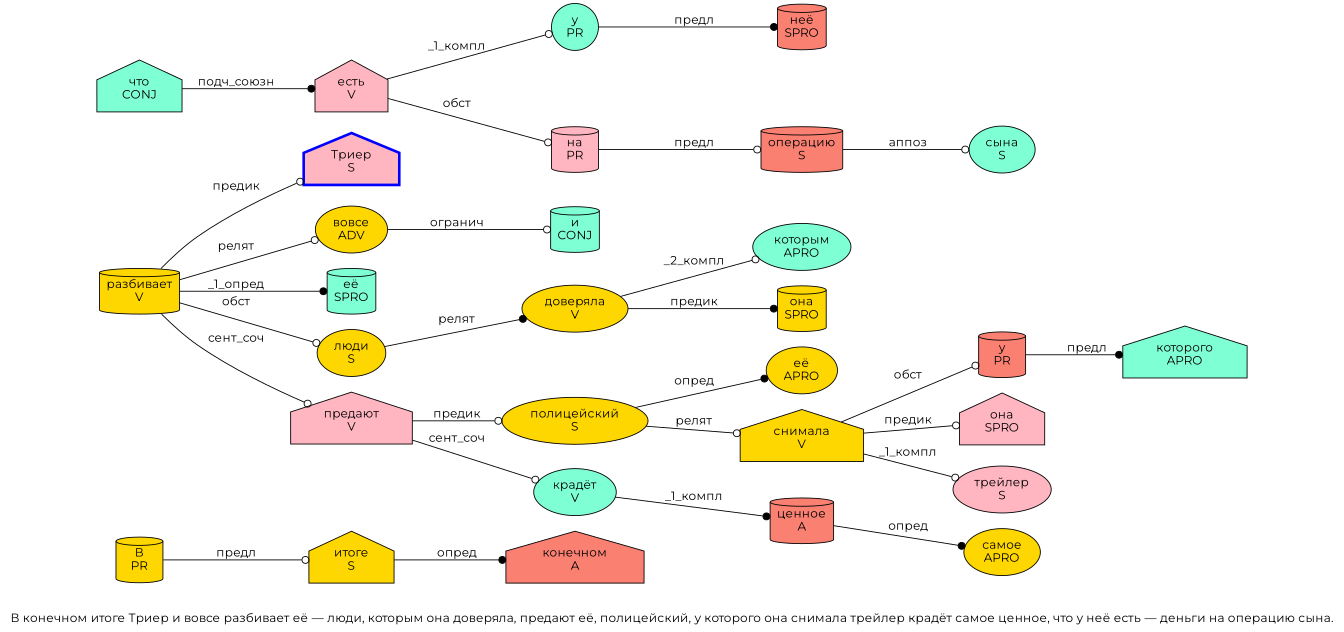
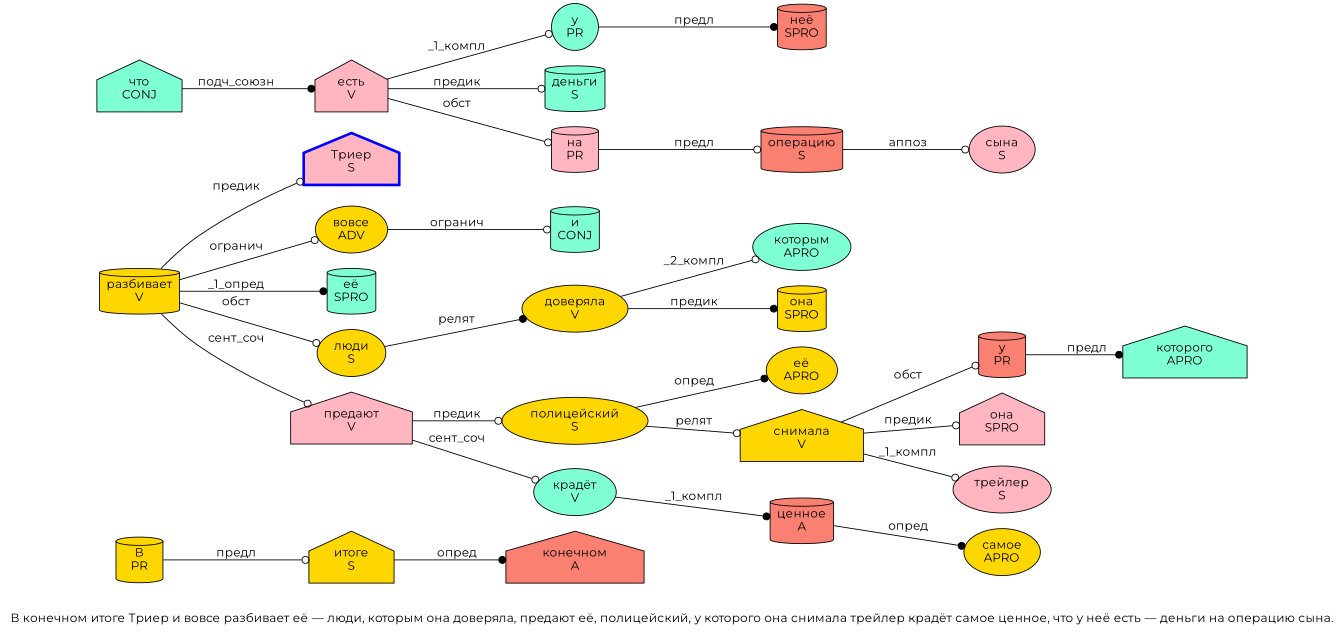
none -> (575, 89)
(1002, 150) -> (1002, 150)
(236, 246) -> (236, 246)
